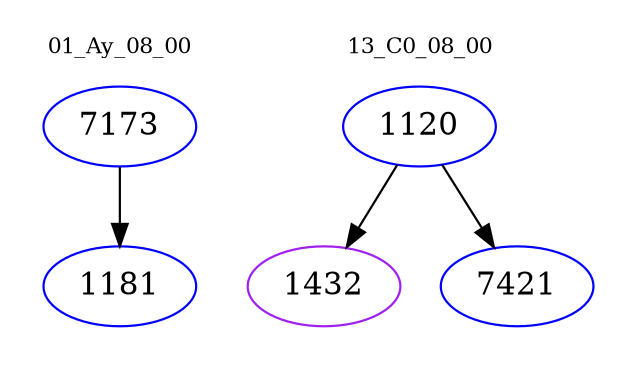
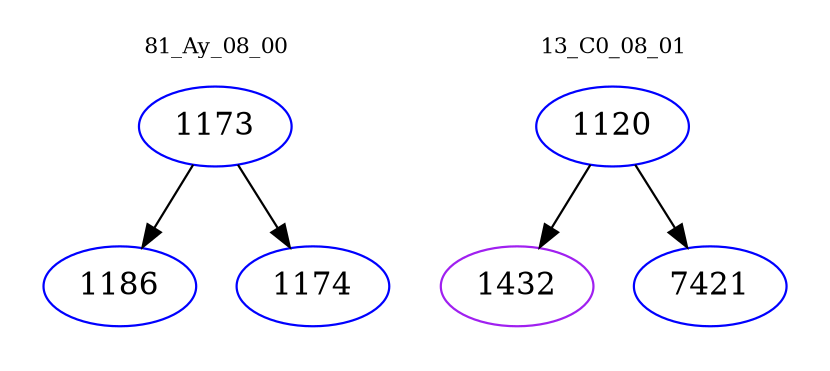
(120, 48) -> (216, 48)
(421, 48) -> (614, 48)
(120, 127) -> (215, 127)
(120, 286) -> (120, 286)
none -> (313, 286)
